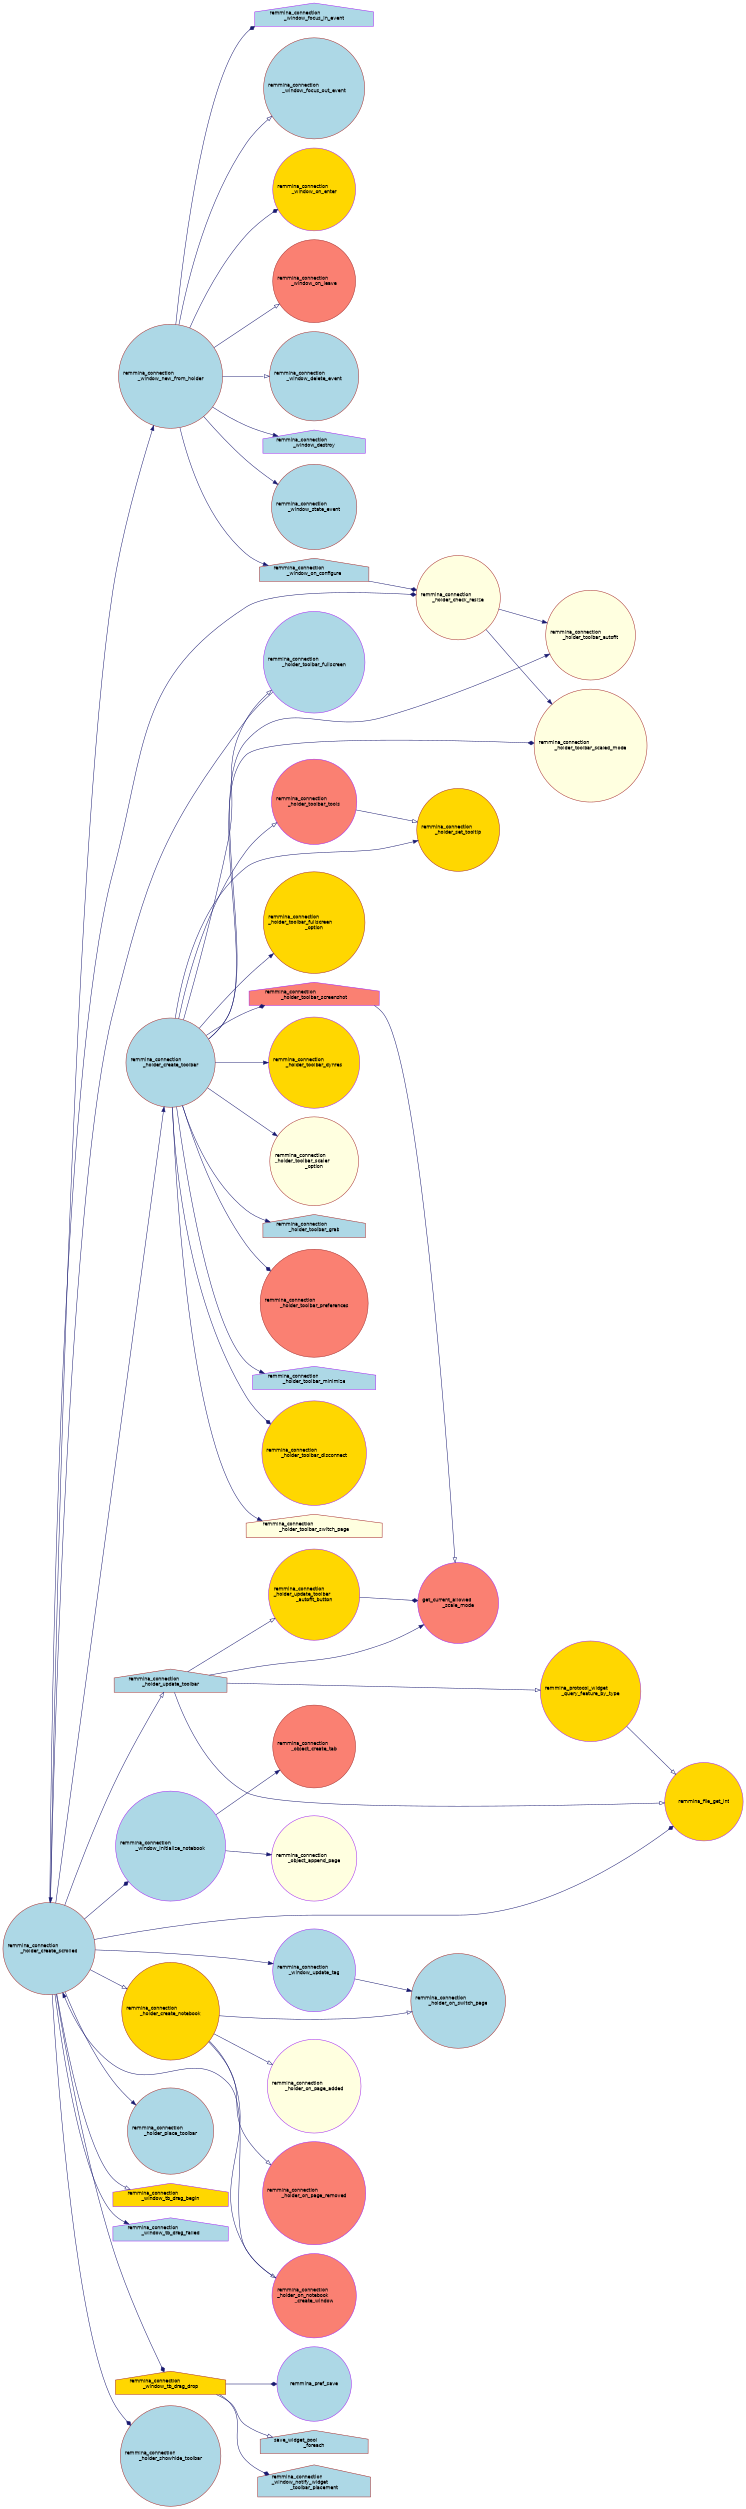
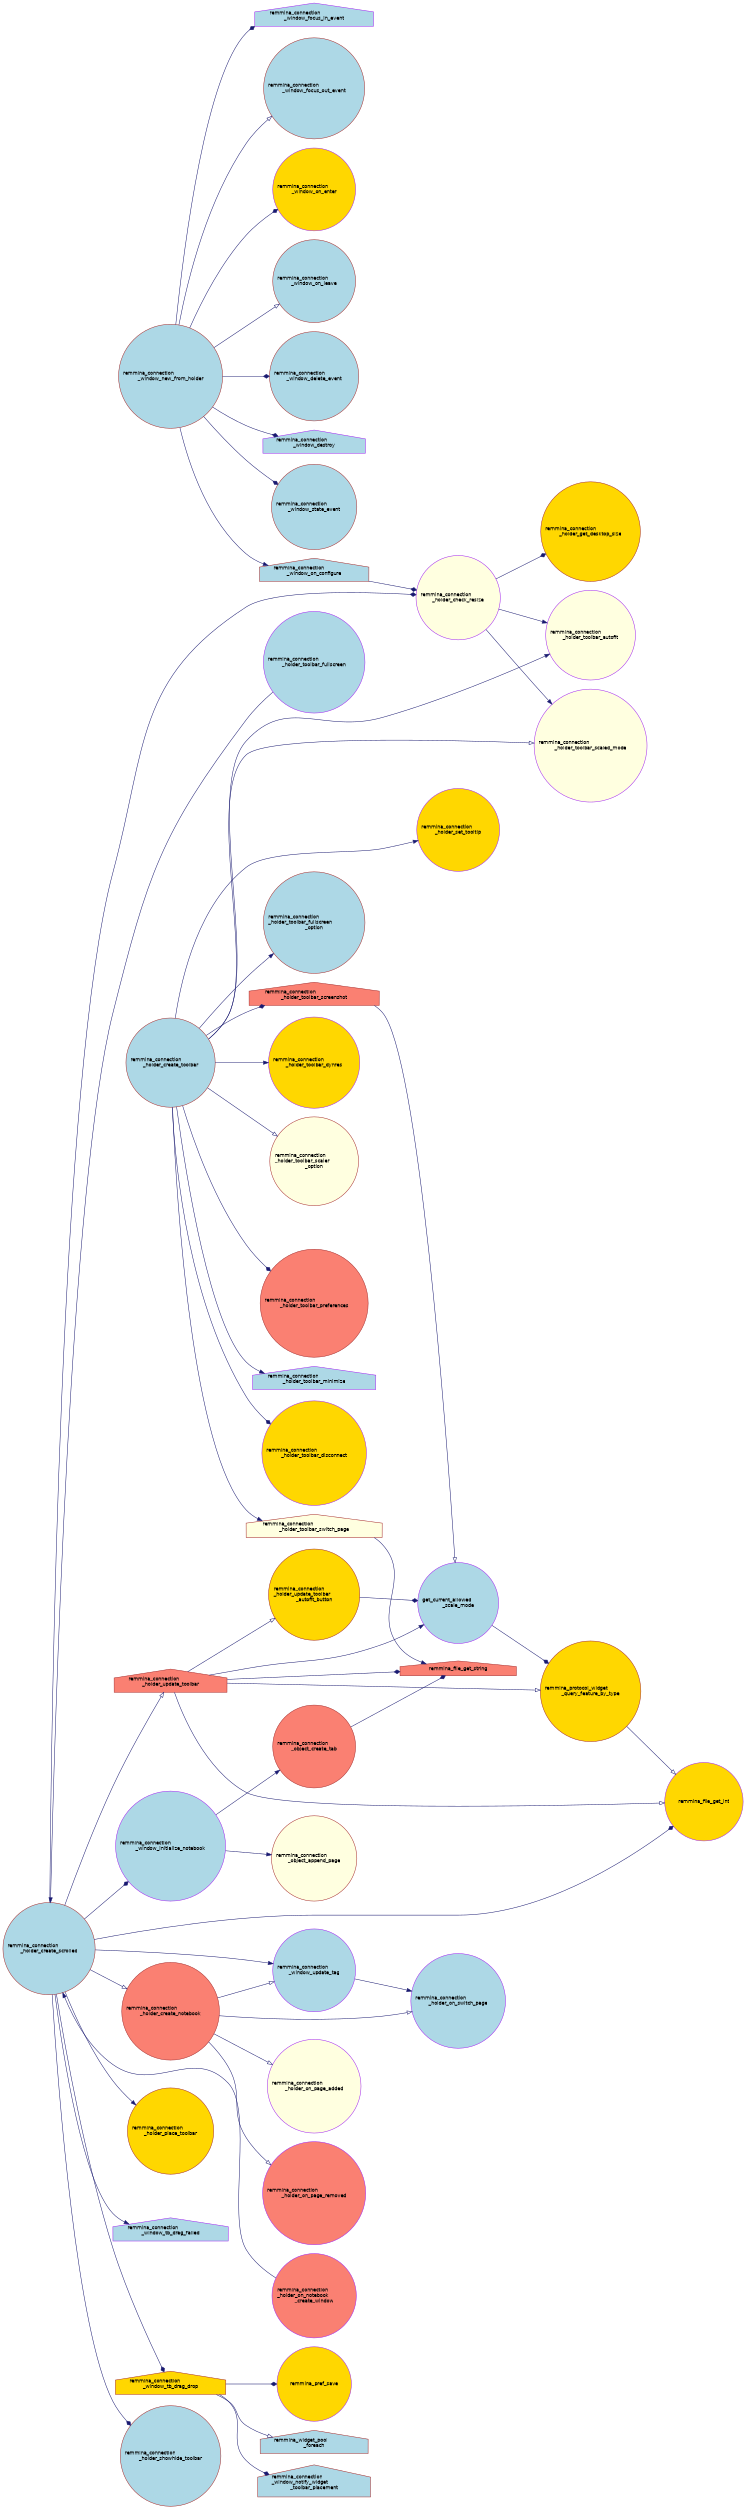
(314, 281) -> (314, 281)
(243, 376) -> (243, 376)
(242, 424) -> (242, 424)
(237, 451) -> (237, 451)
none -> (591, 532)
(458, 598) -> (458, 598)
(591, 635) -> (591, 635)
(591, 746) -> (591, 746)
(243, 760) -> (243, 760)
(314, 802) -> none
(458, 830) -> (458, 830)
(225, 854) -> none
(314, 923) -> (314, 923)
(314, 995) -> (314, 995)
(241, 1111) -> (241, 1111)
(72, 1163) -> none
(314, 1227) -> none
(110, 1507) -> none
(314, 1595) -> (314, 1595)
(458, 1603) -> (458, 1603)
none -> (518, 1643)
none -> (458, 1669)
(171, 1682) -> (171, 1682)
(591, 1691) -> (591, 1691)
(314, 1858) -> (314, 1858)
(458, 2001) -> (458, 2001)
(171, 2011) -> (171, 2011)
(171, 2131) -> (171, 2131)
(235, 2161) -> (243, 1990)
(171, 2196) -> none
(314, 2384) -> (314, 2384)
(314, 2443) -> (314, 2443)
